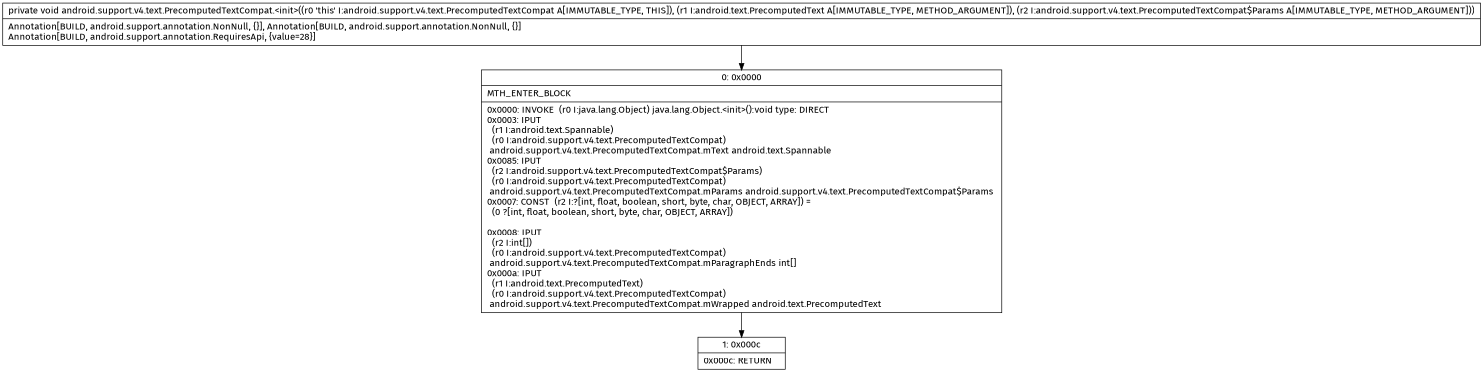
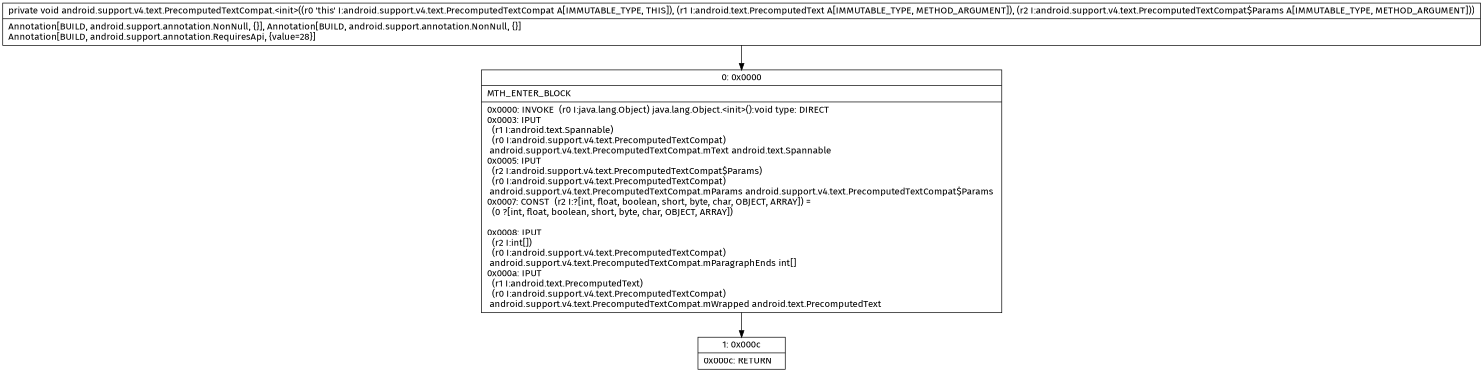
(517, 161) -> (517, 161)
